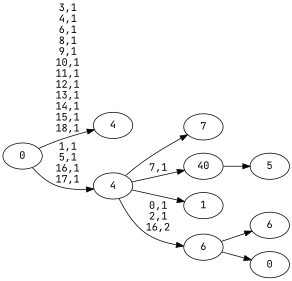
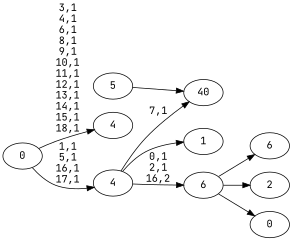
(203, 127) -> none
(233, 166) -> (154, 89)
none -> (270, 185)
